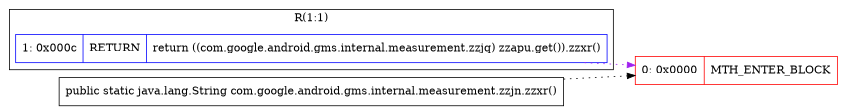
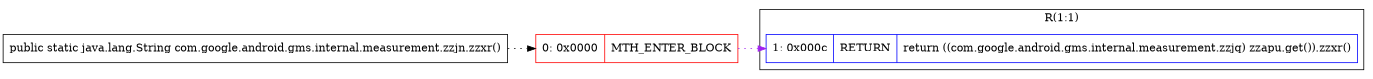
(606, 64) -> (748, 49)
